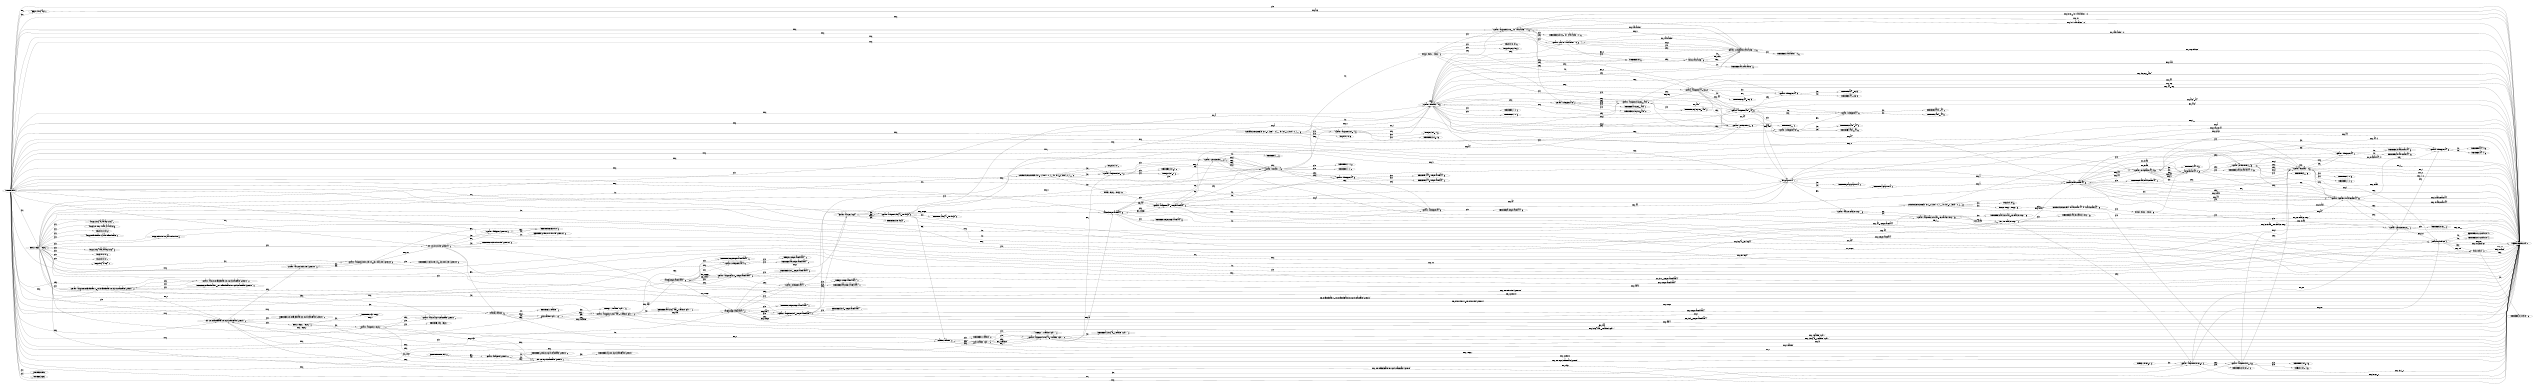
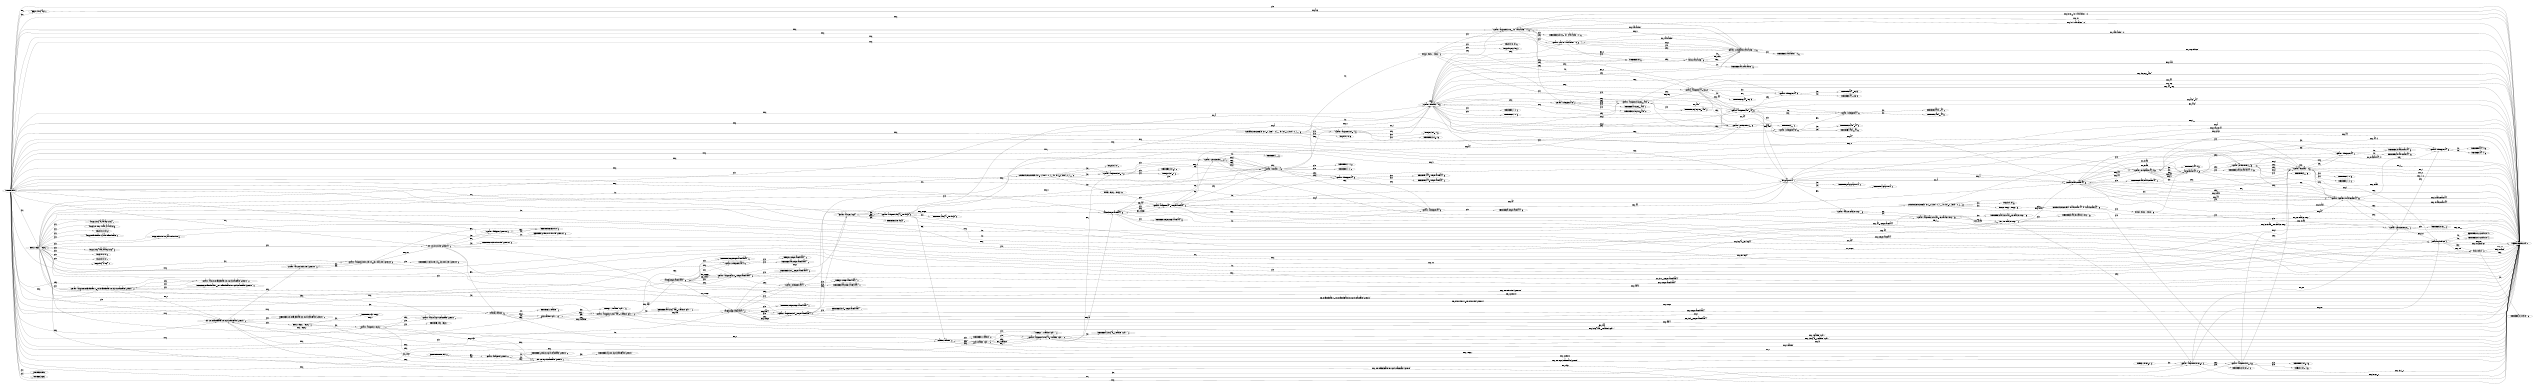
(1979, 185) -> (1930, 181)
(1264, 189) -> (1135, 208)
